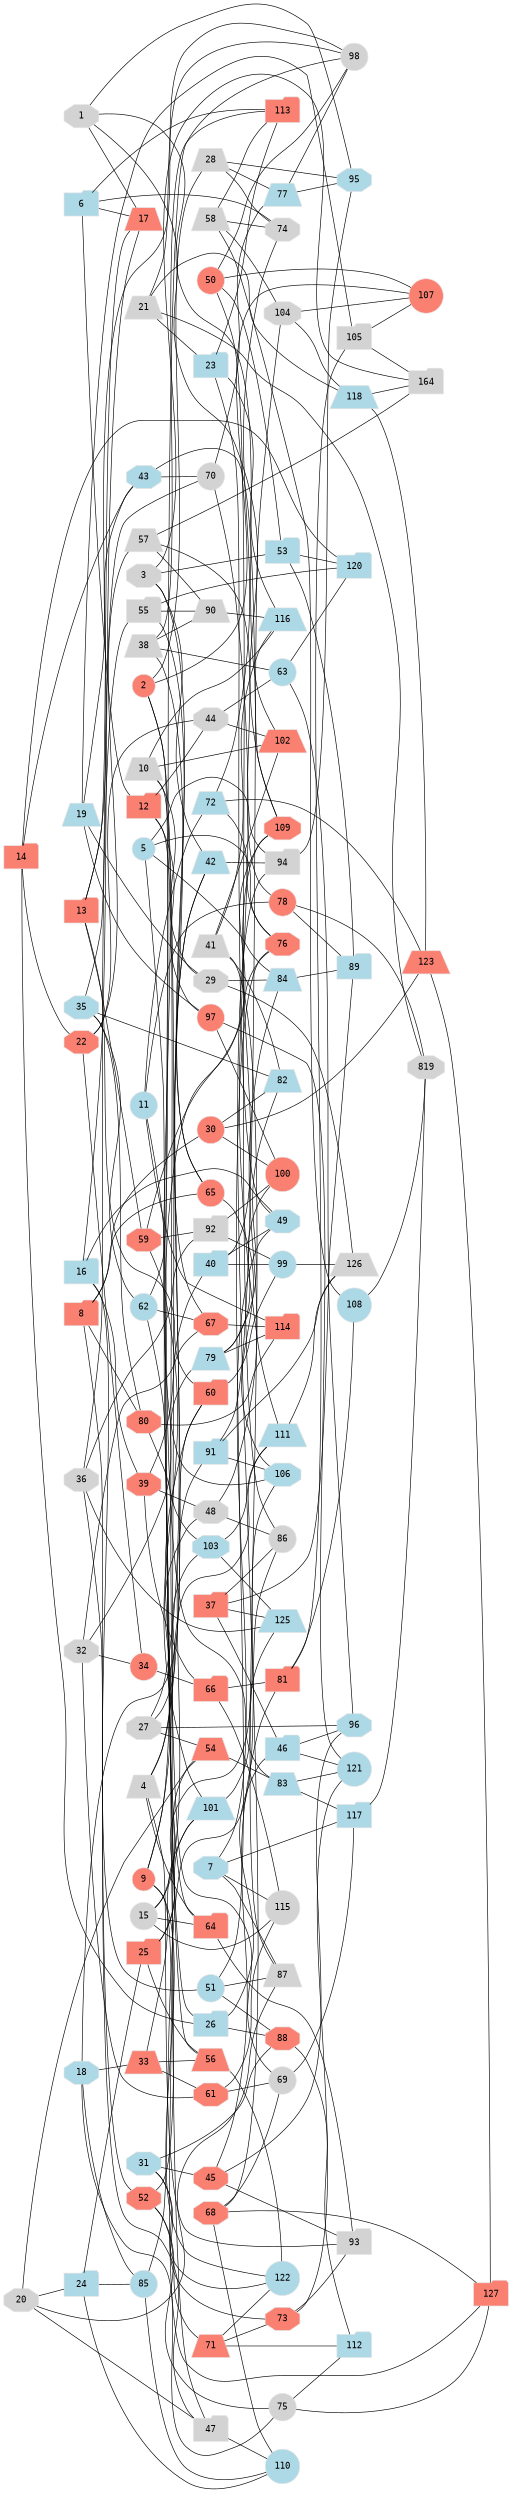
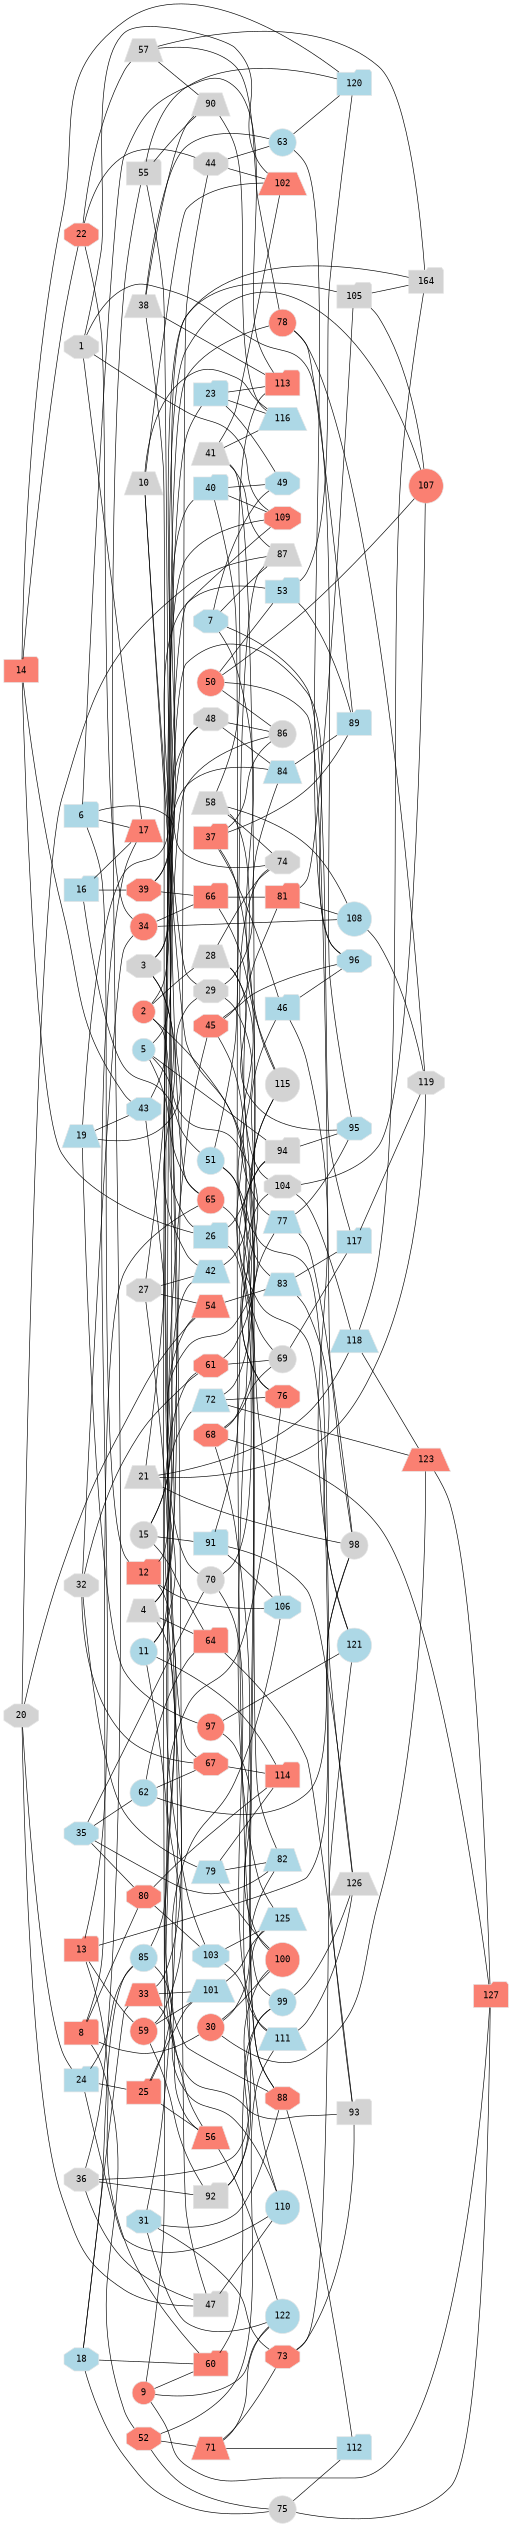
(172, 917) -> (167, 1862)
none -> (261, 923)
(426, 1067) -> (426, 1083)
(181, 1175) -> none
(144, 1240) -> (144, 2031)
